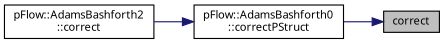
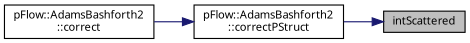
(269, 22) -> (269, 22)
(412, 22) -> (424, 22)
